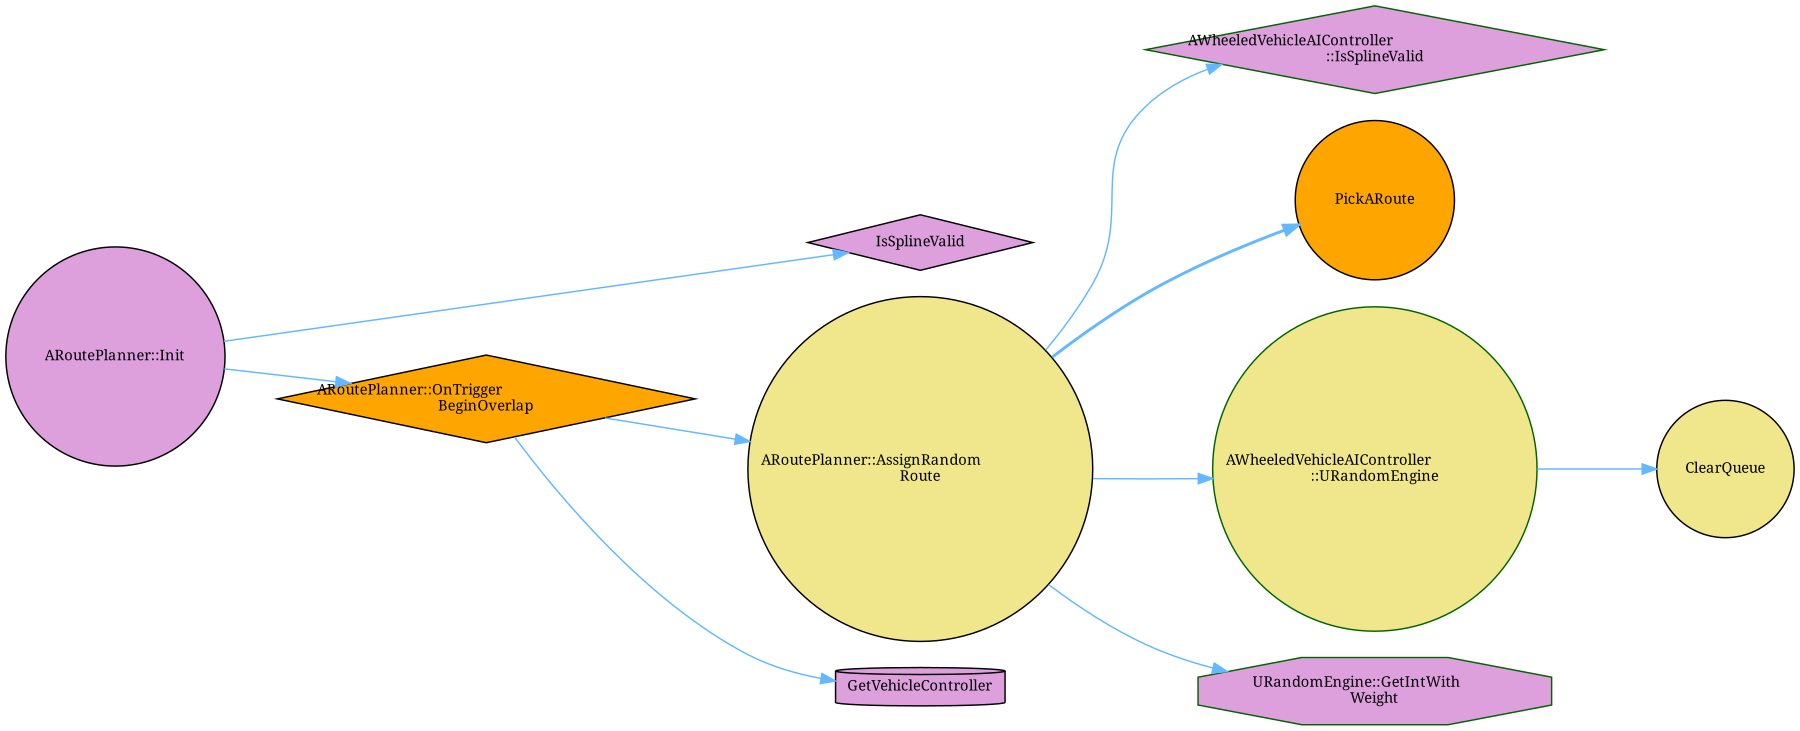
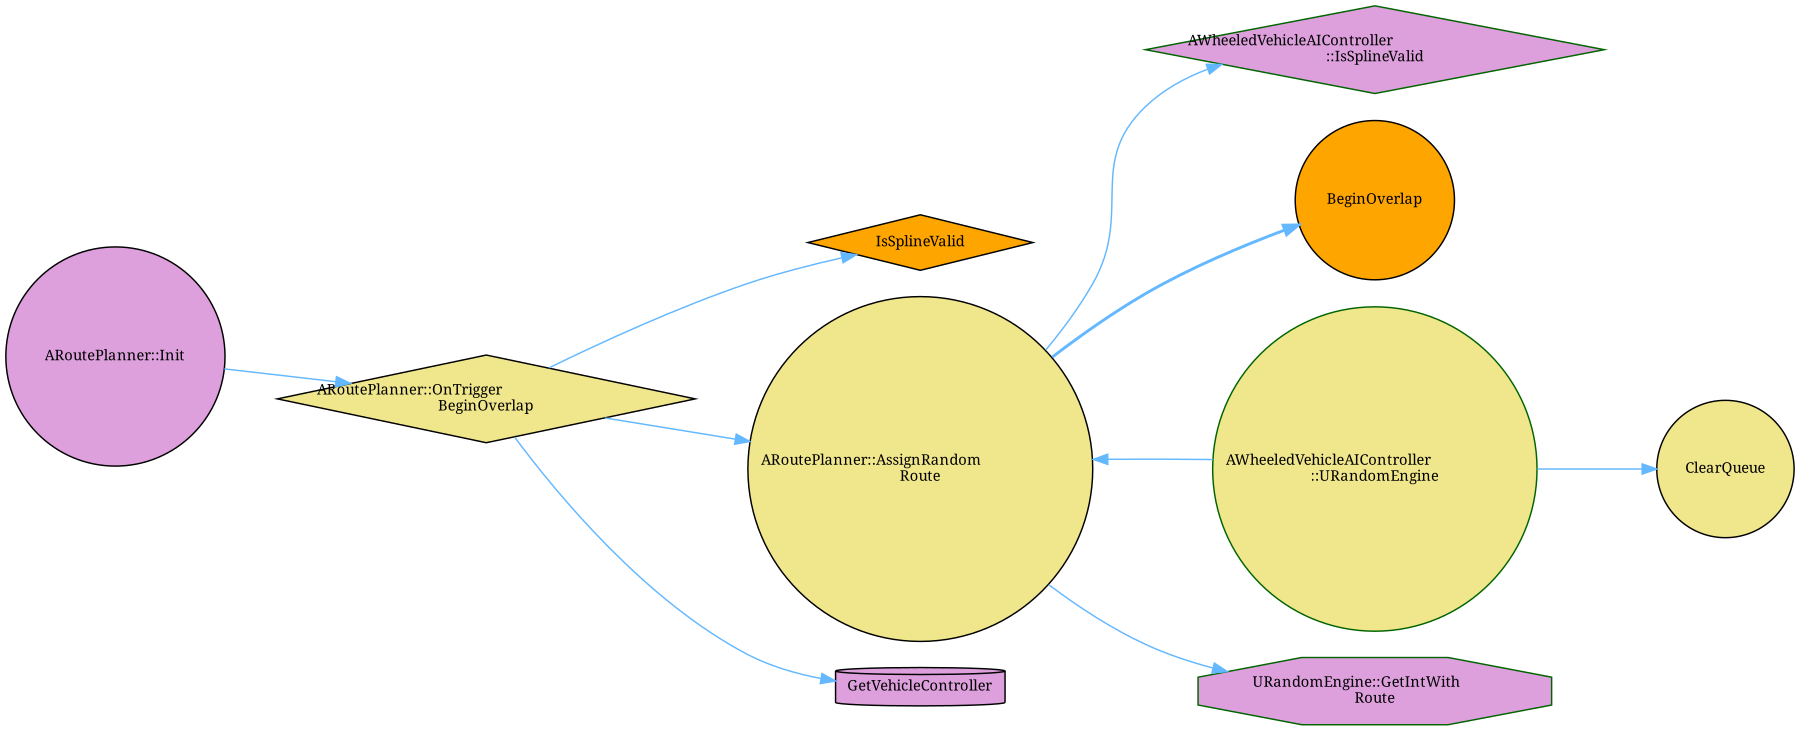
(1375, 200) -> (1375, 200)
(920, 243) -> (920, 243)
(529, 298) -> (692, 304)
(486, 399) -> (486, 399)
(1146, 479) -> (1160, 459)
(1375, 691) -> (1375, 691)
